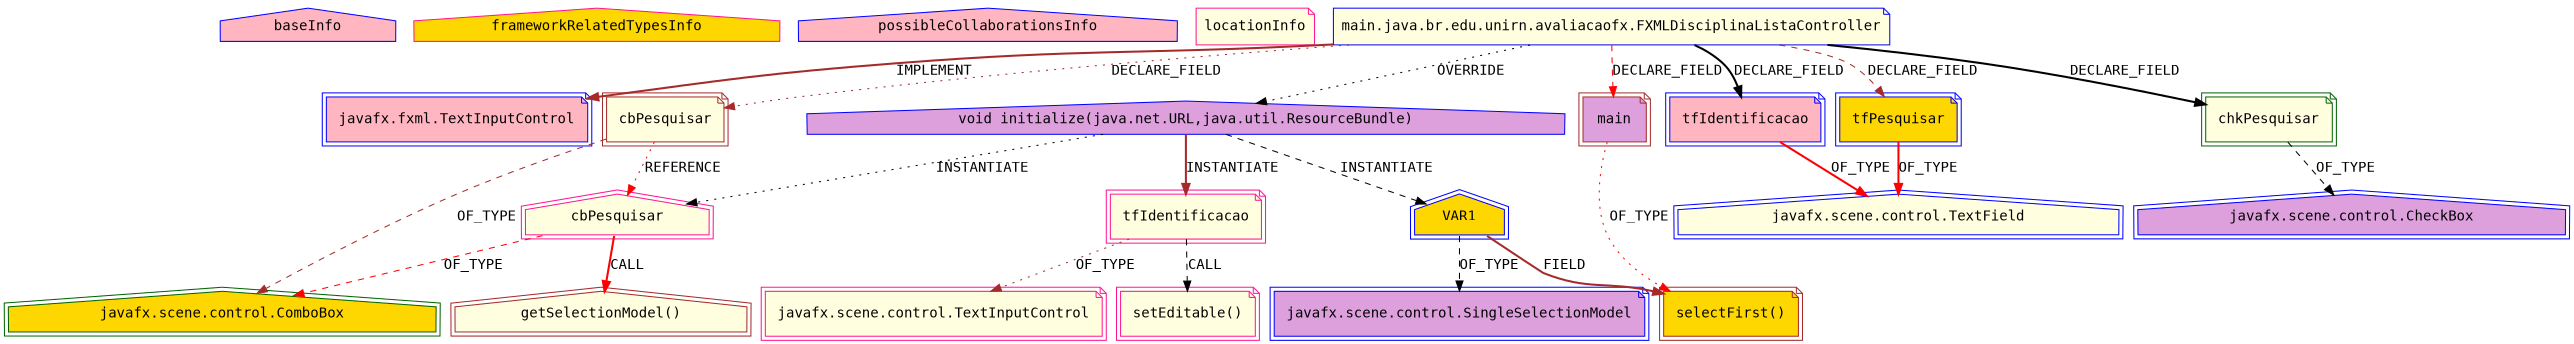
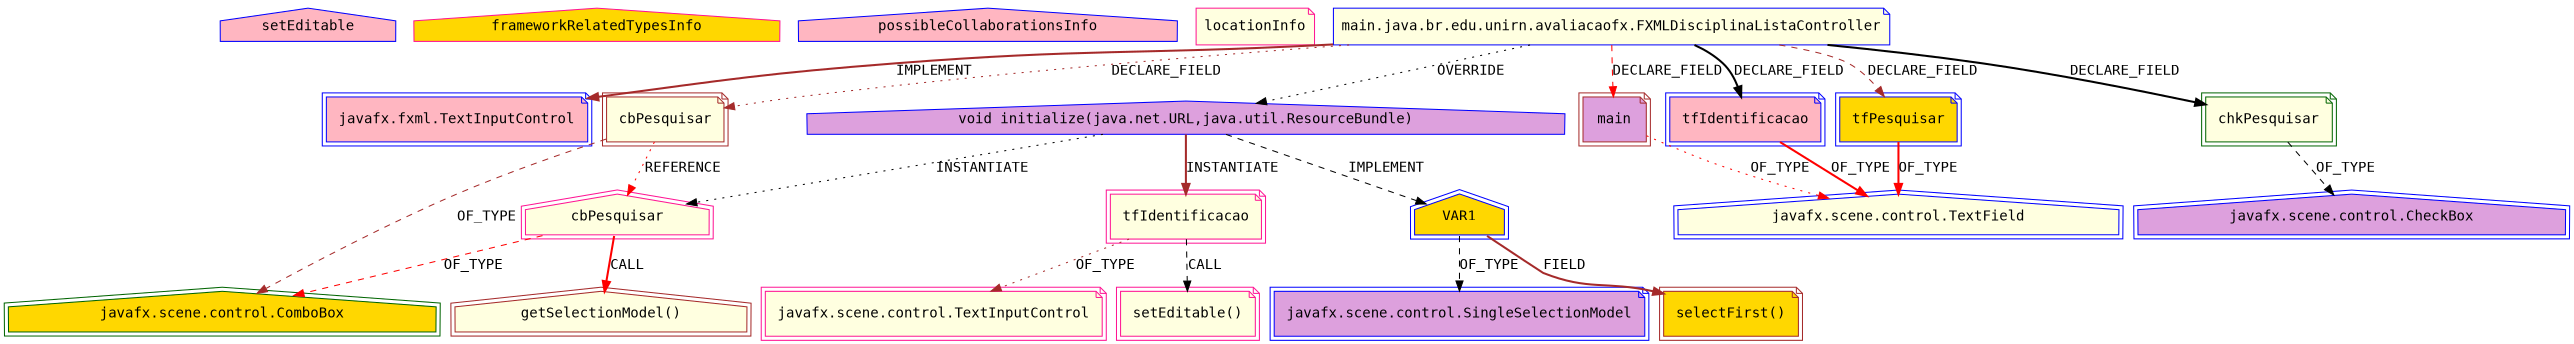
(308, 27) -> (308, 27)
(1386, 168) -> (1386, 168)
(1604, 226) -> (1731, 169)
